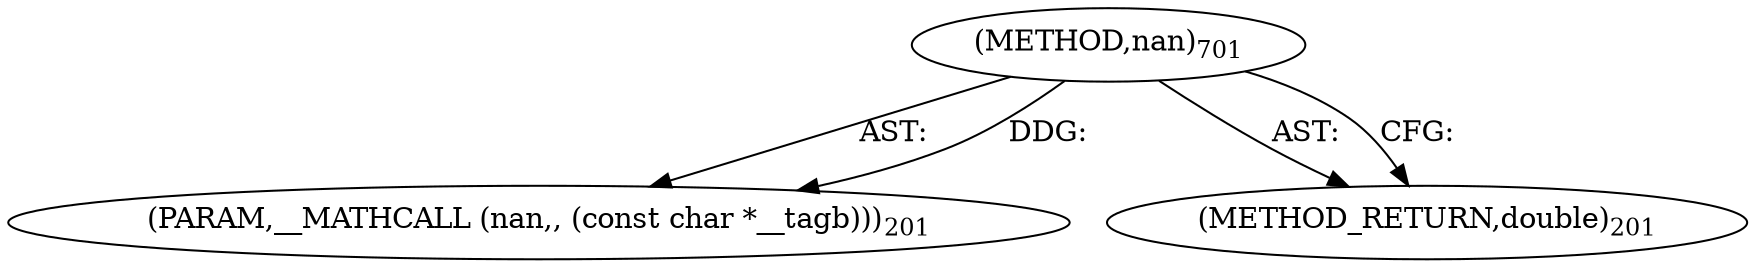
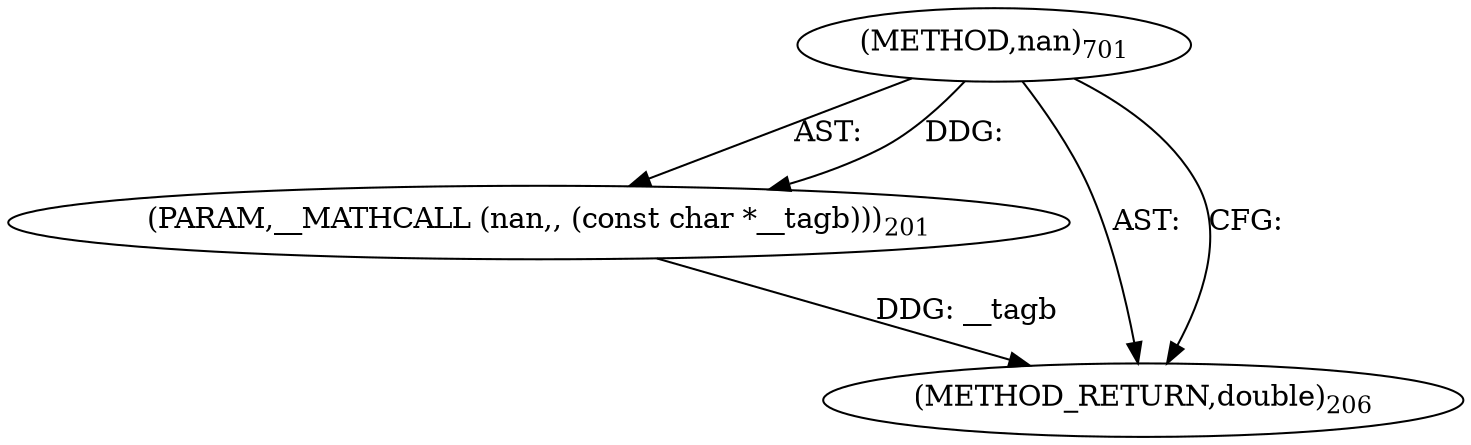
(1633, 219) -> (1350, 397)
none -> (833, 309)
